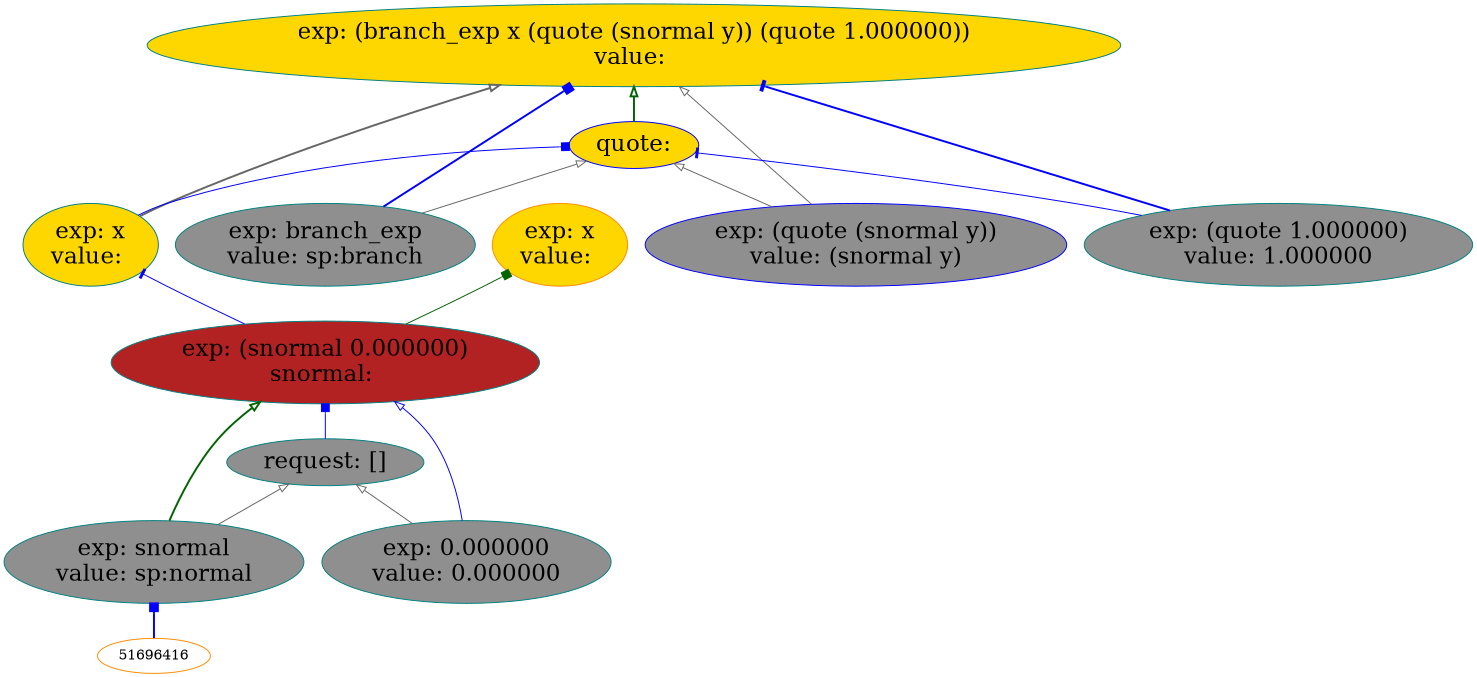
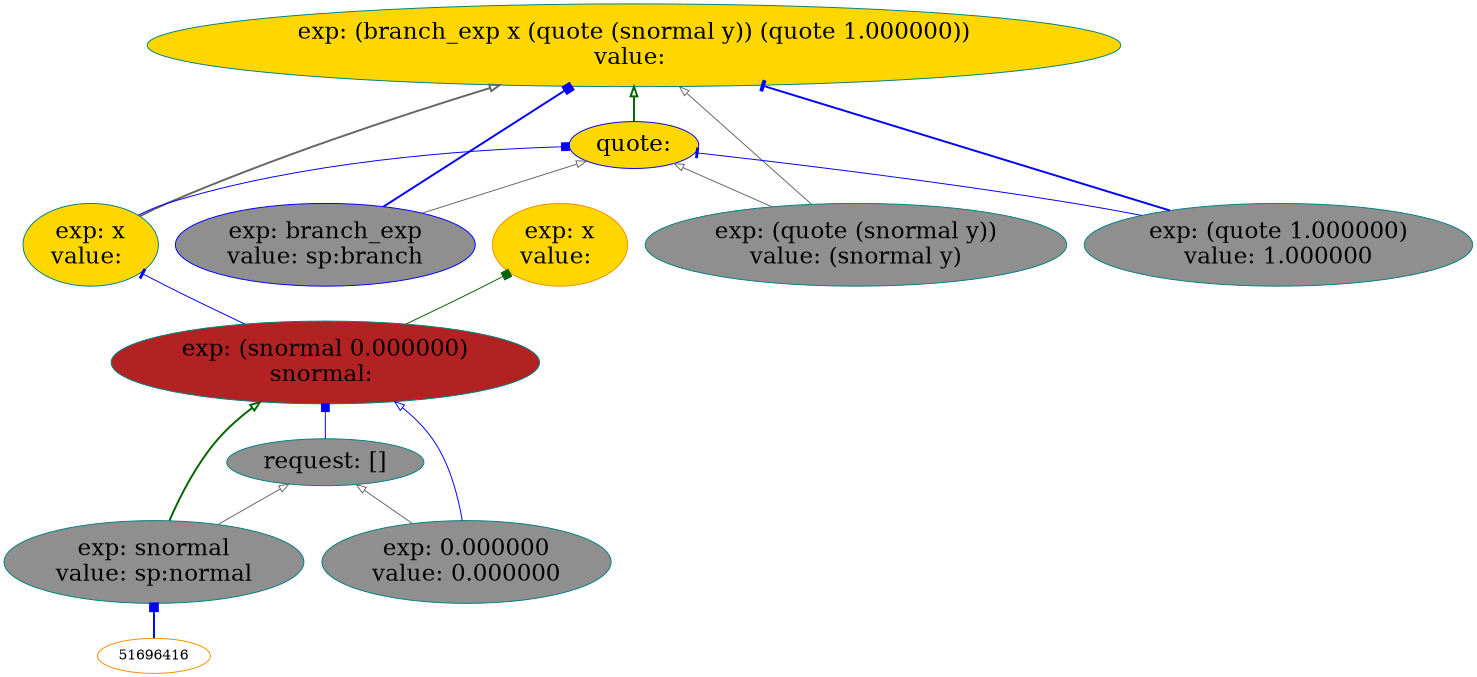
(325, 245) -> (325, 245)
(856, 245) -> (856, 245)
